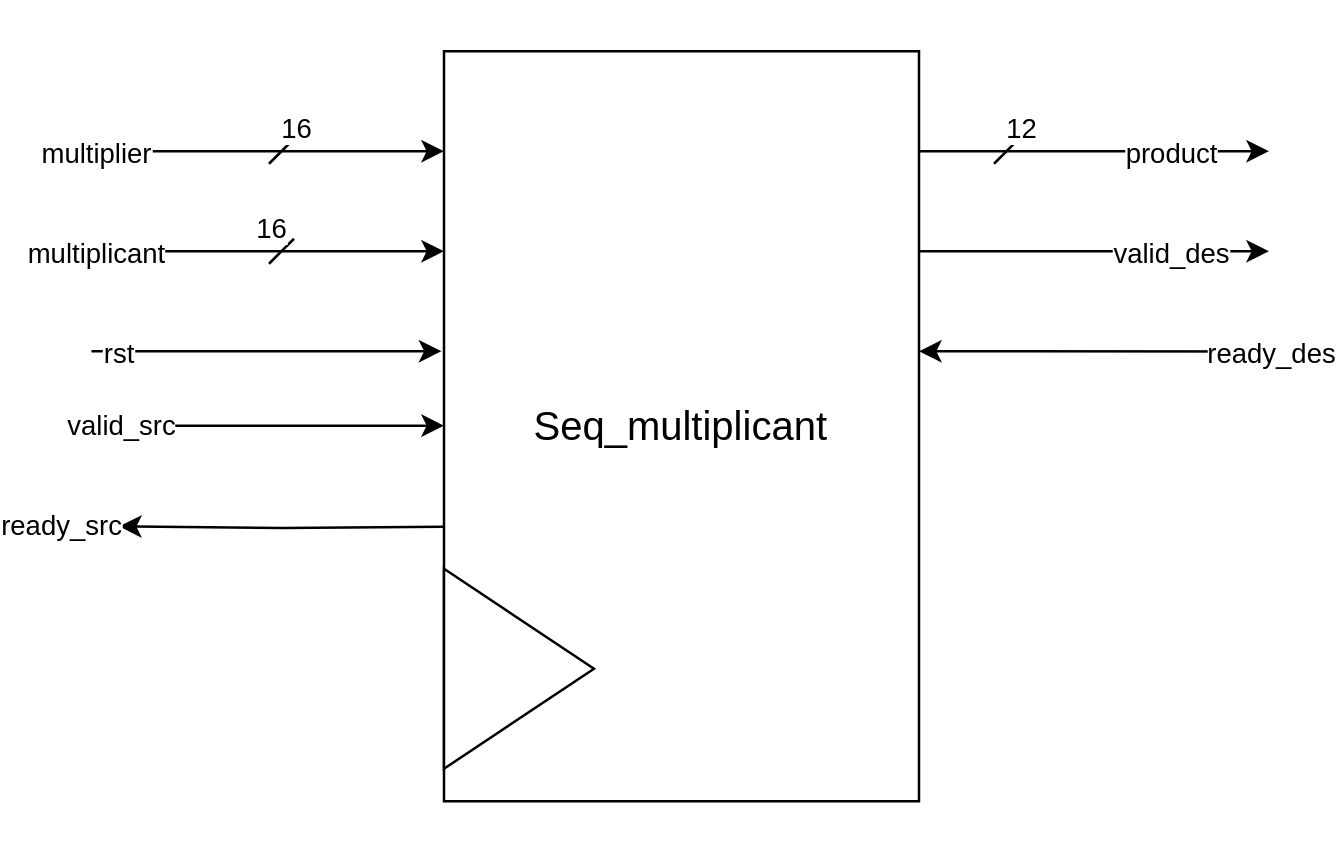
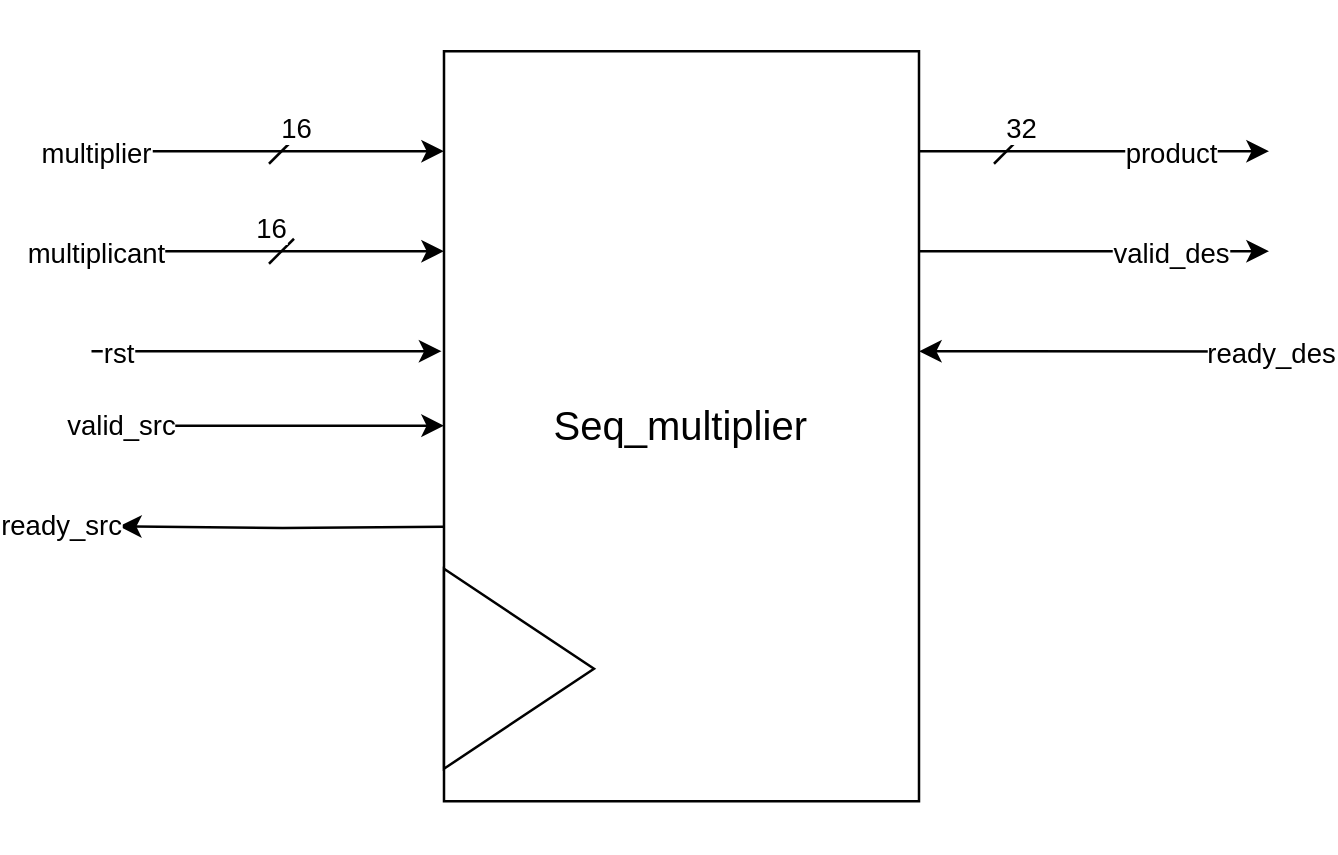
(1023, 129) -> (1023, 129)
(681, 426) -> (681, 426)
